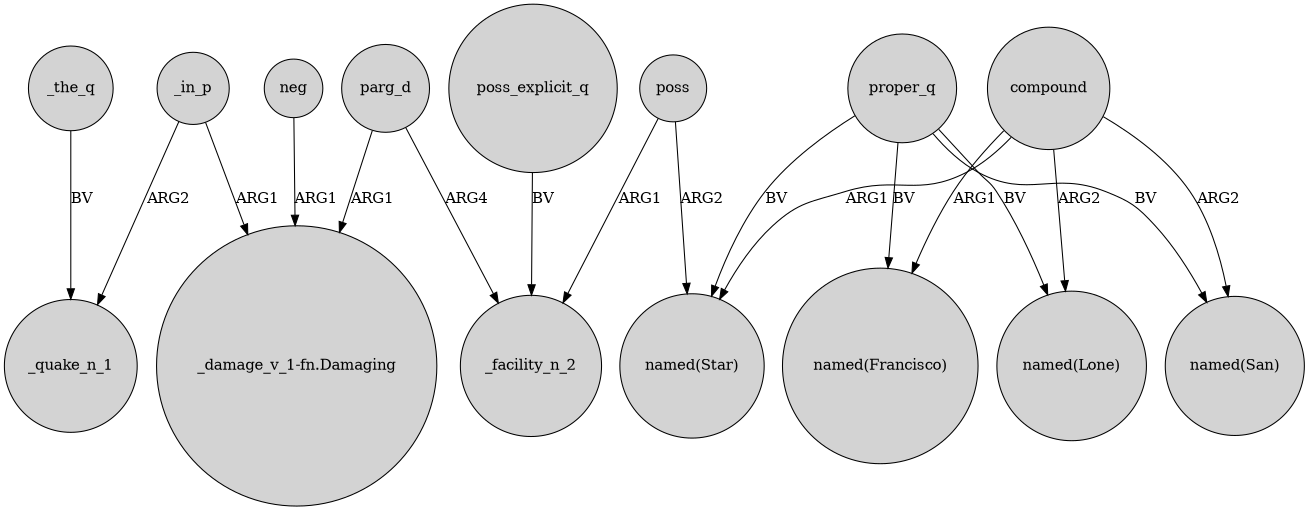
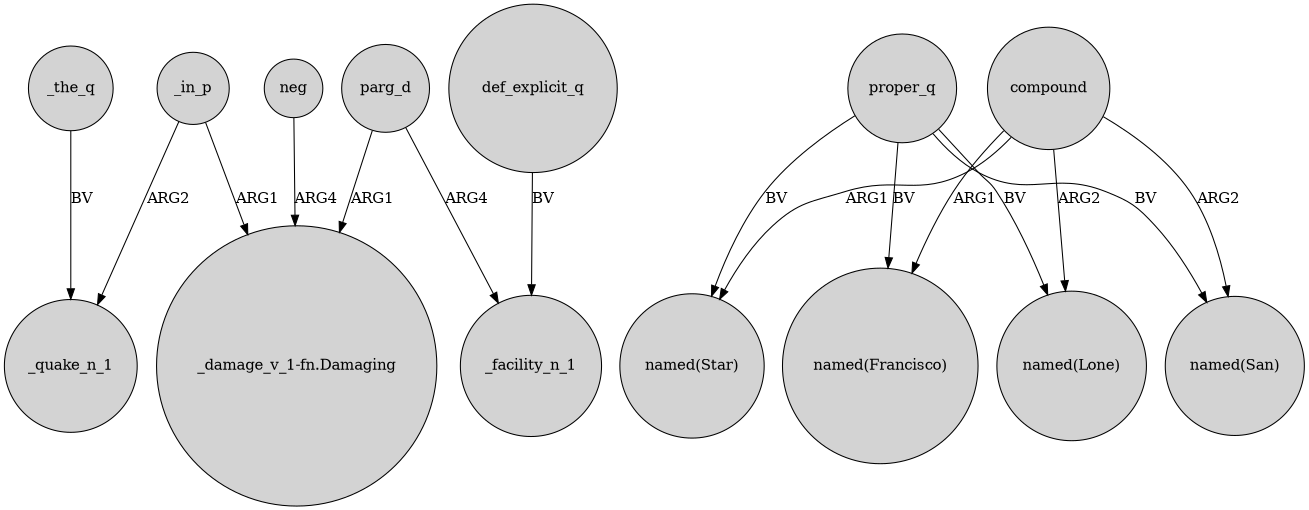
(533, 88) -> (533, 88)
(673, 88) -> none
(316, 199) -> (316, 199)
(531, 366) -> (531, 366)
